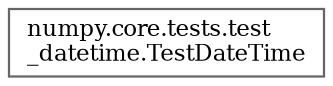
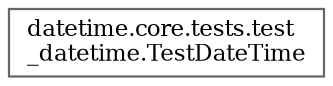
(166, 43) -> (166, 43)
